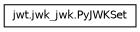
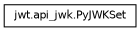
(70, 16) -> (70, 16)
